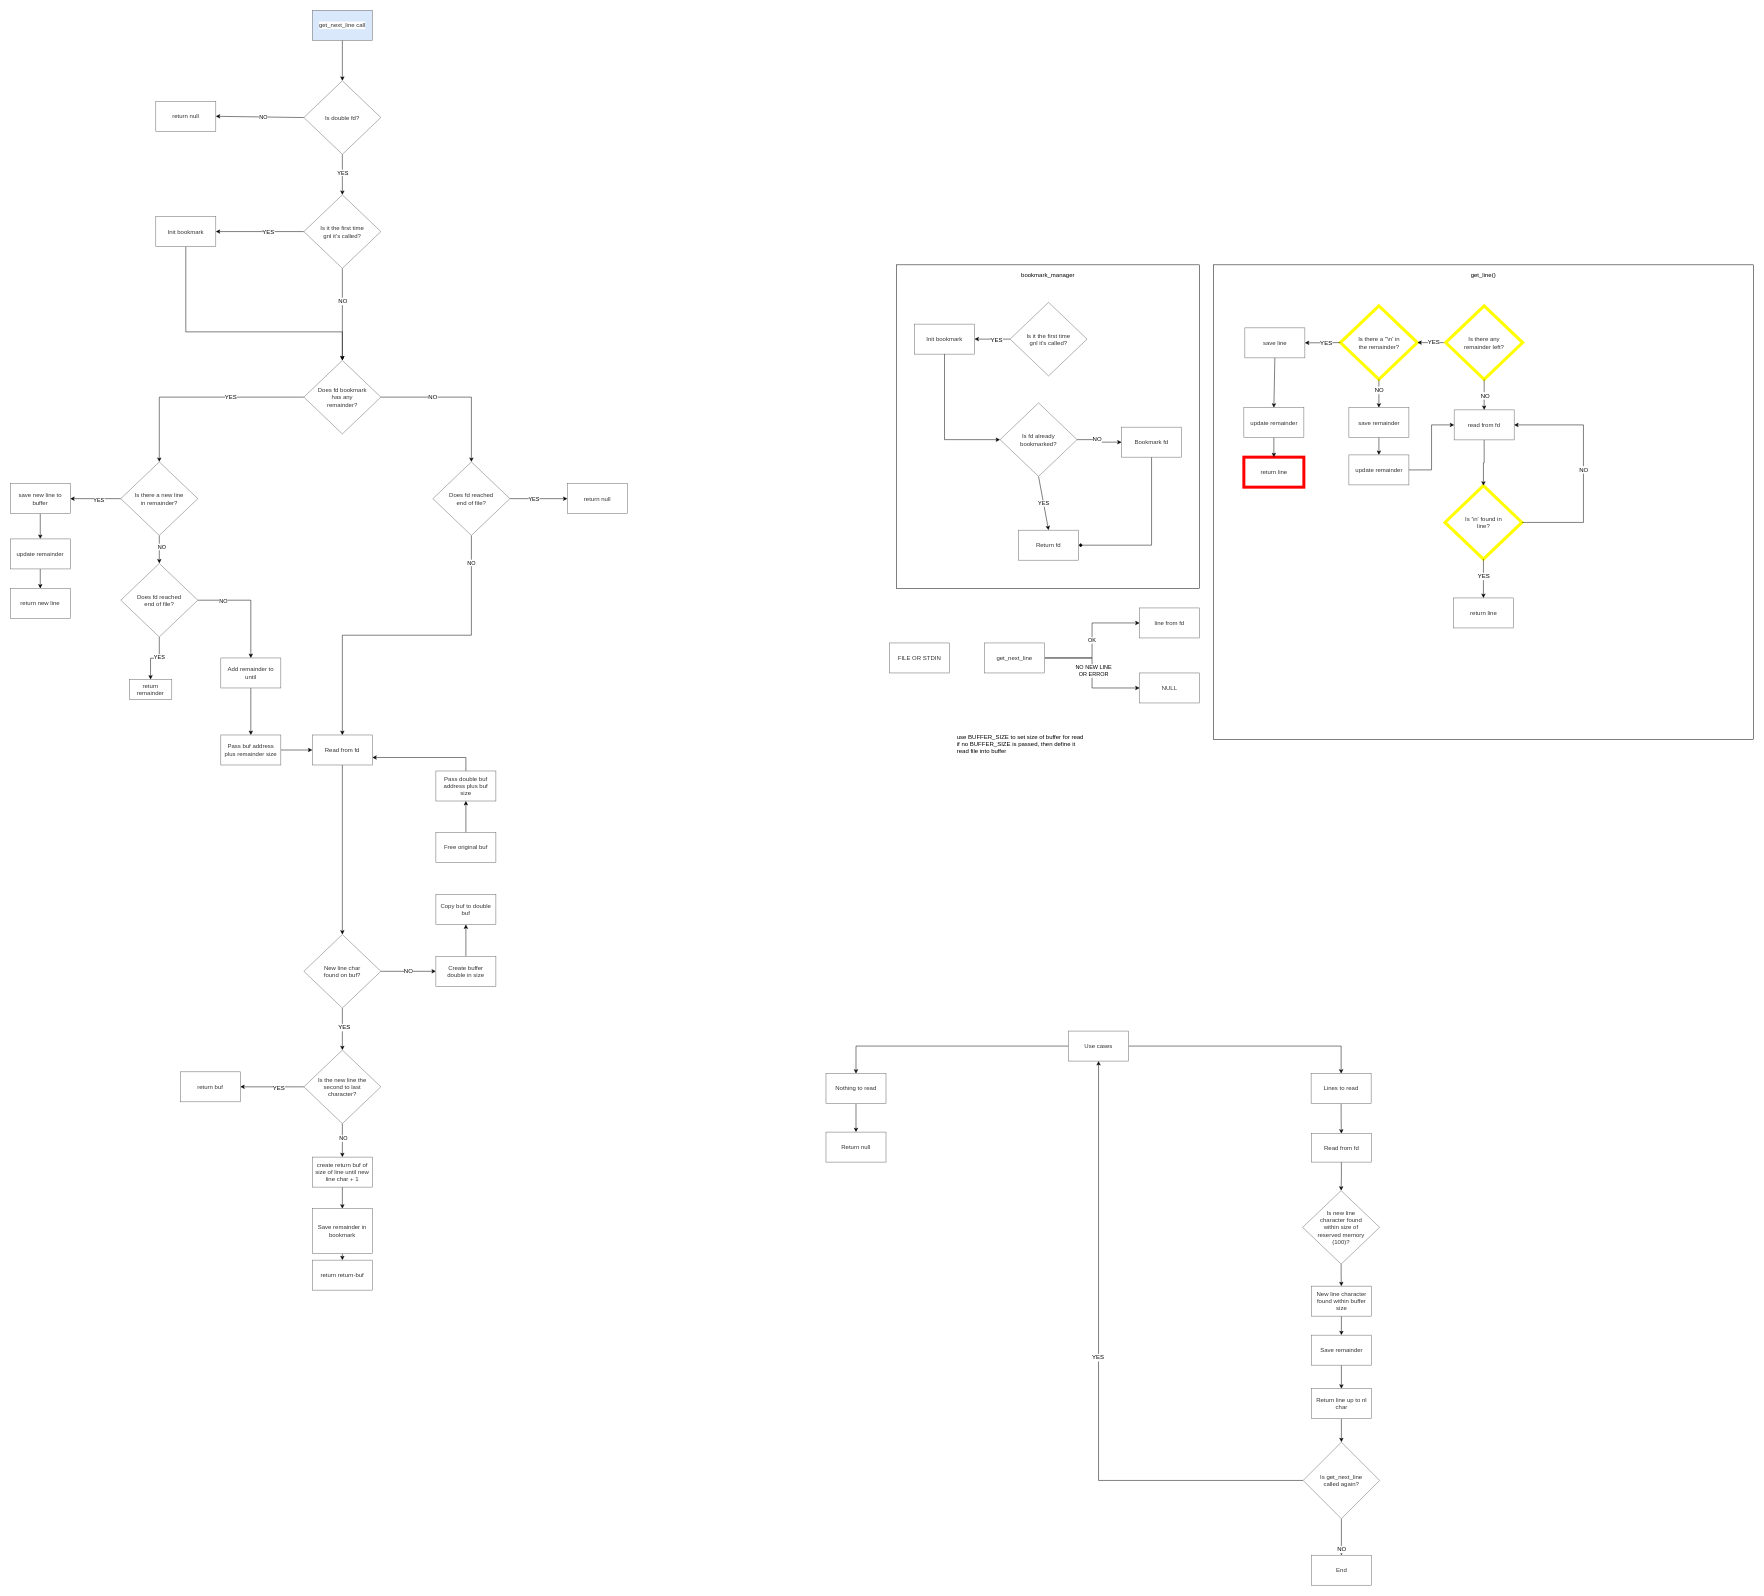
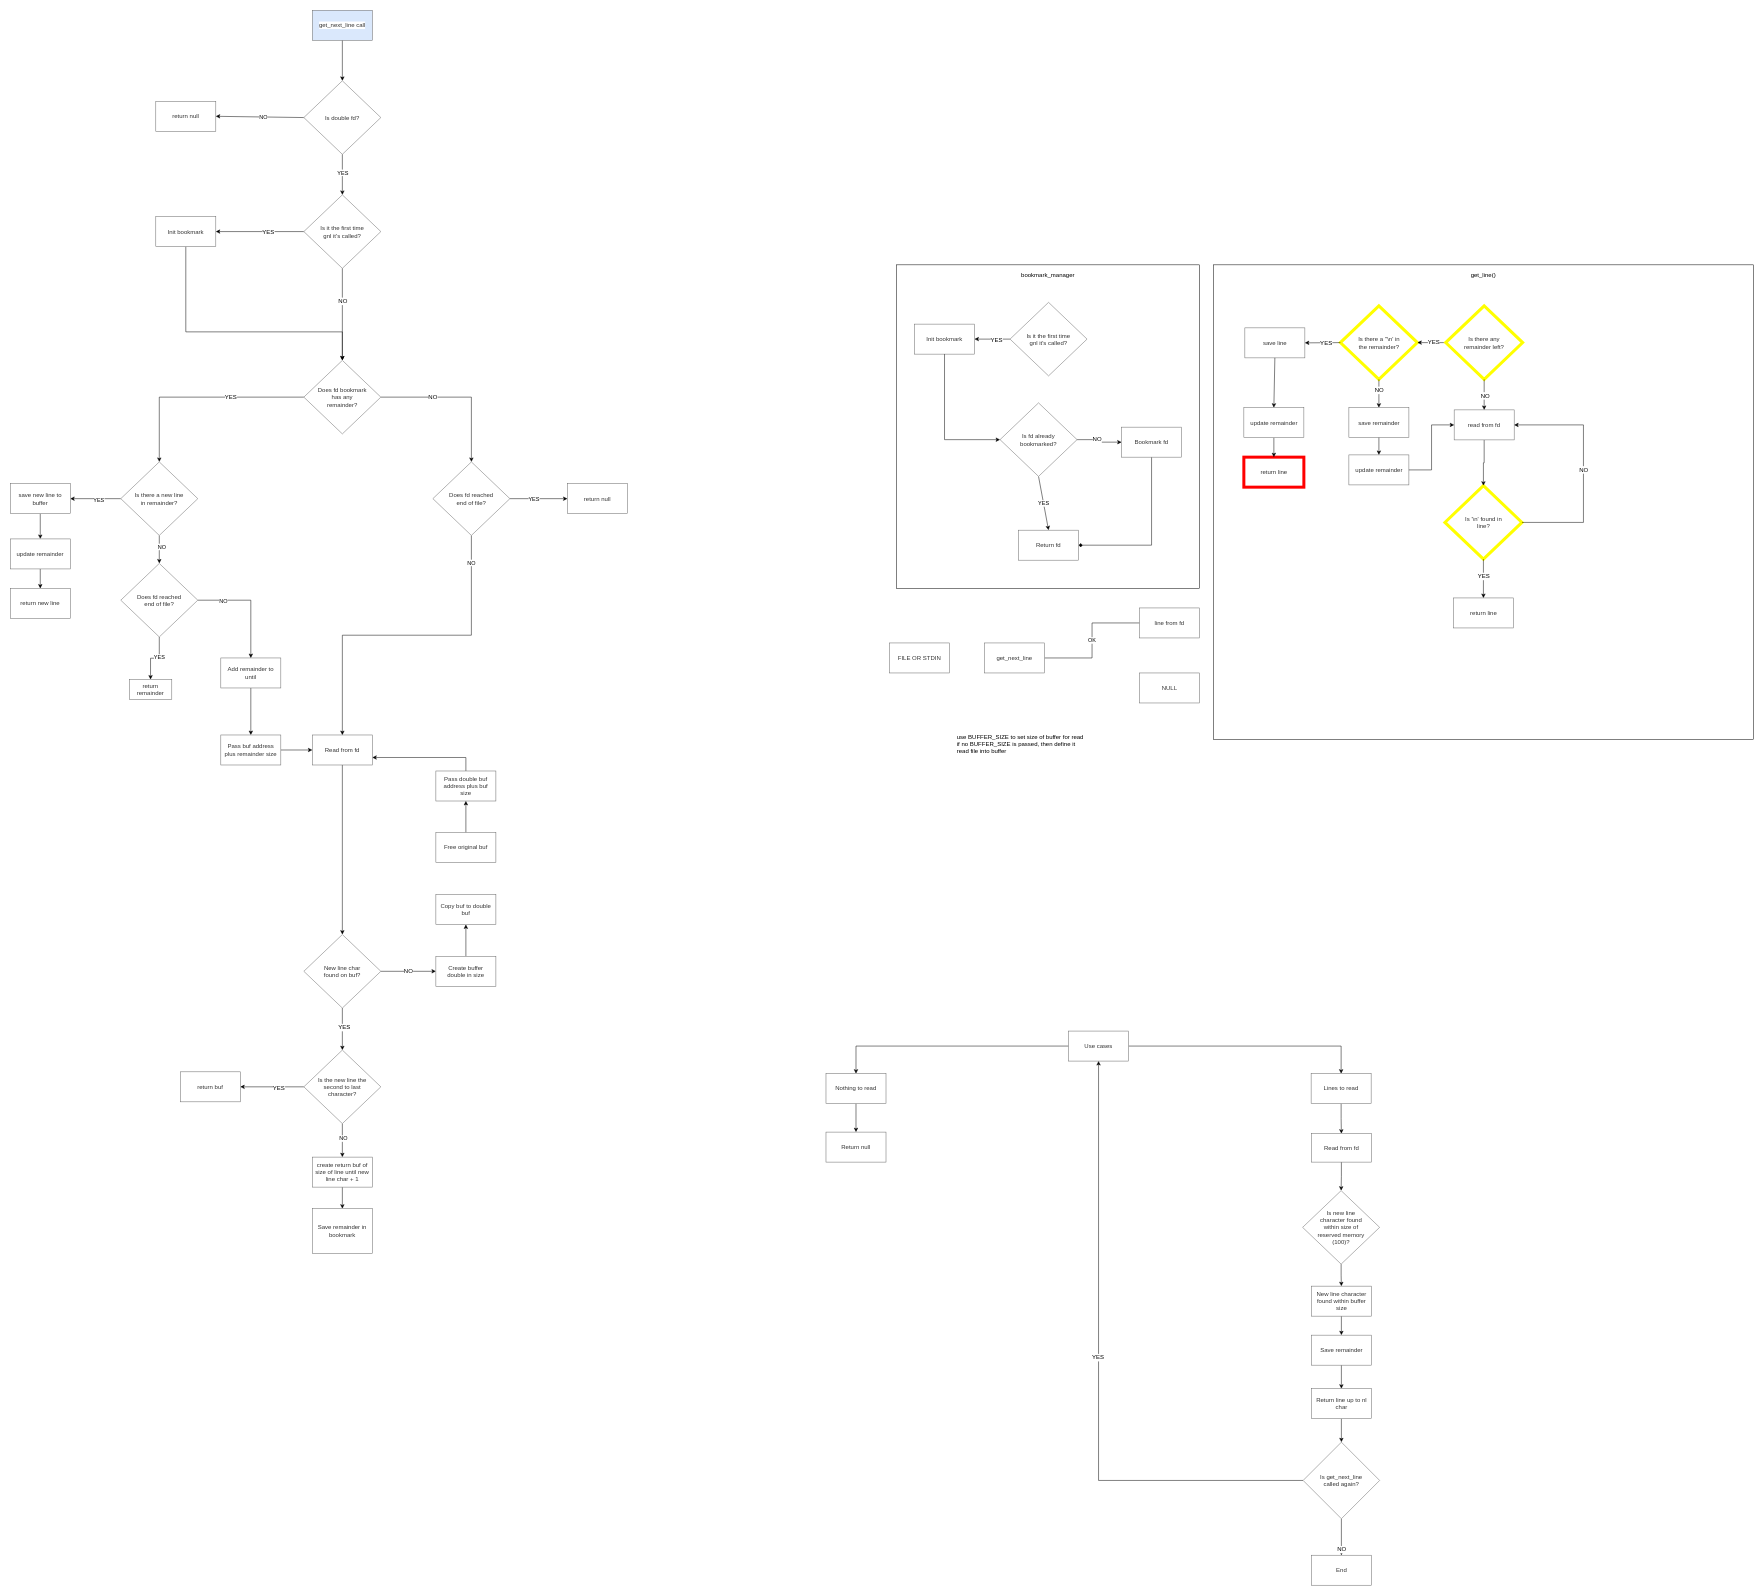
(1134, 623) -> (1136, 623)
(1092, 669) -> none
(342, 1255) -> none
(342, 1275) -> none
